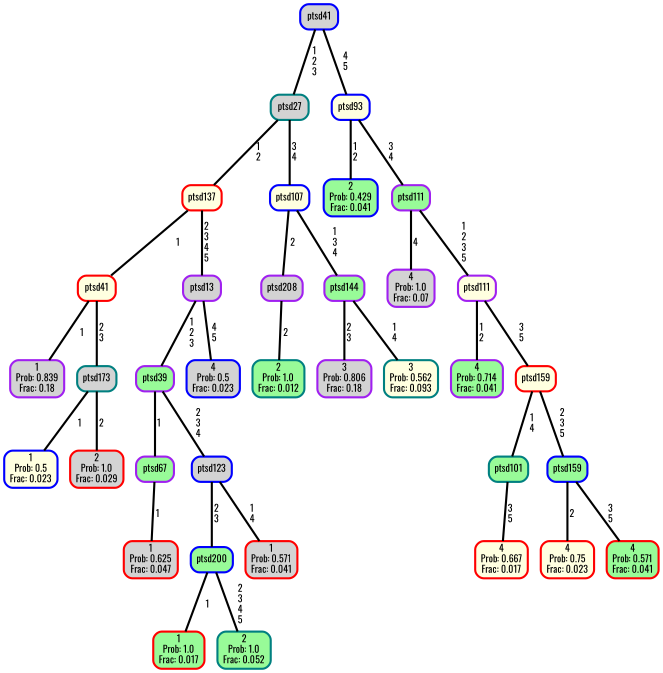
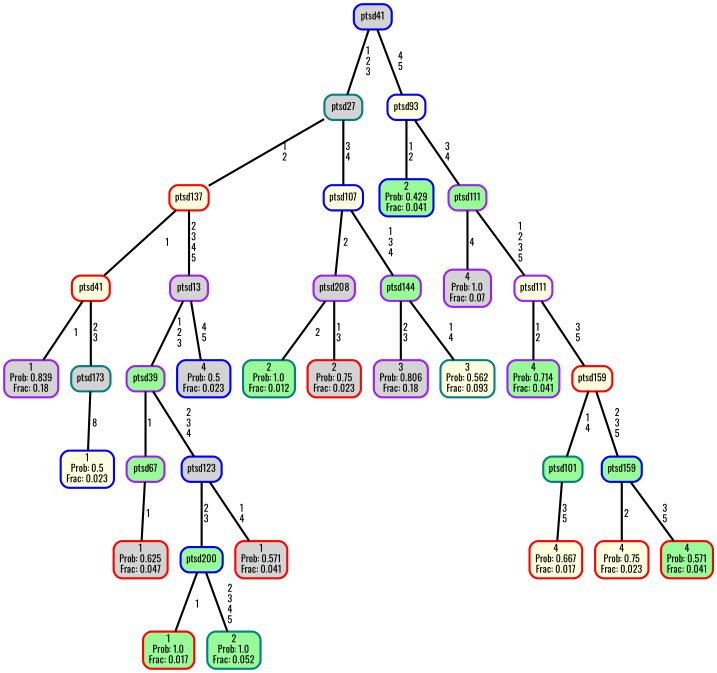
none -> (334, 379)
(79, 424) -> (94, 424)
(97, 469) -> none
